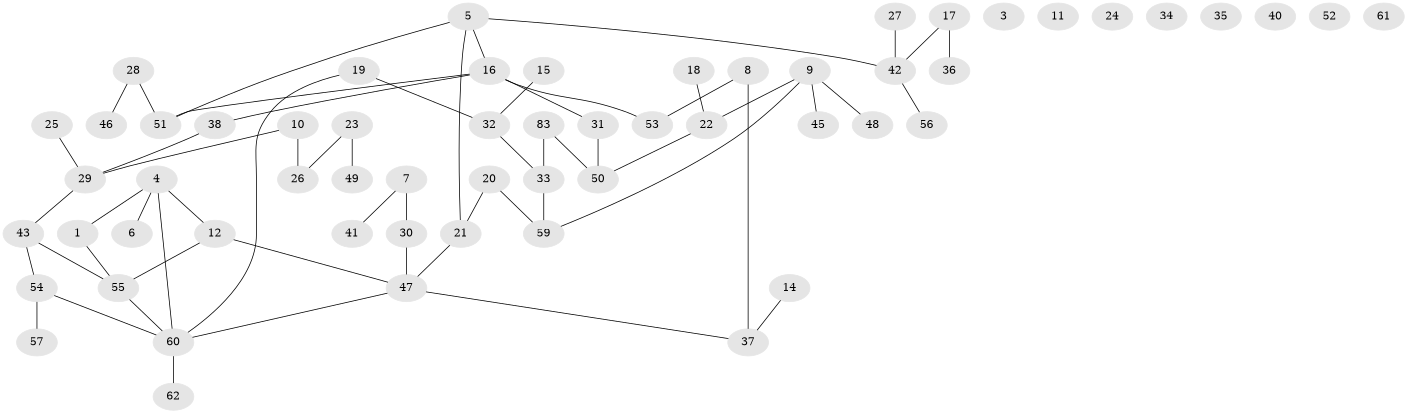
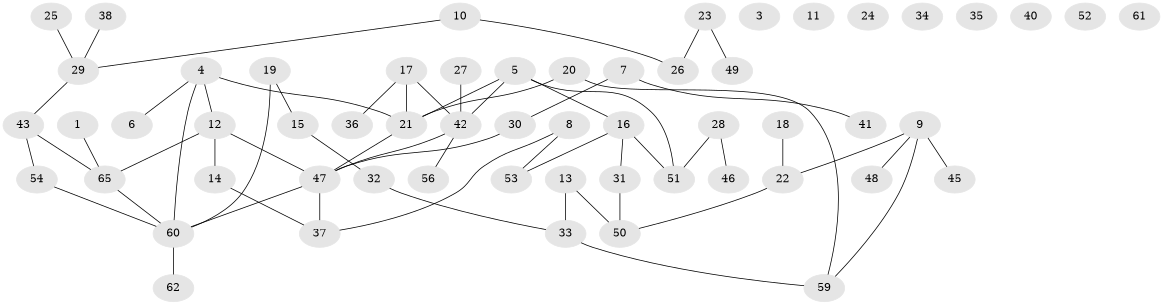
(351, 96) -> none
none -> (406, 98)
(424, 98) -> (284, 98)
(544, 125) -> (566, 179)
none -> (404, 149)
none -> (215, 152)
(117, 207) -> (305, 96)
(118, 288) -> (105, 179)
(37, 342) -> none
